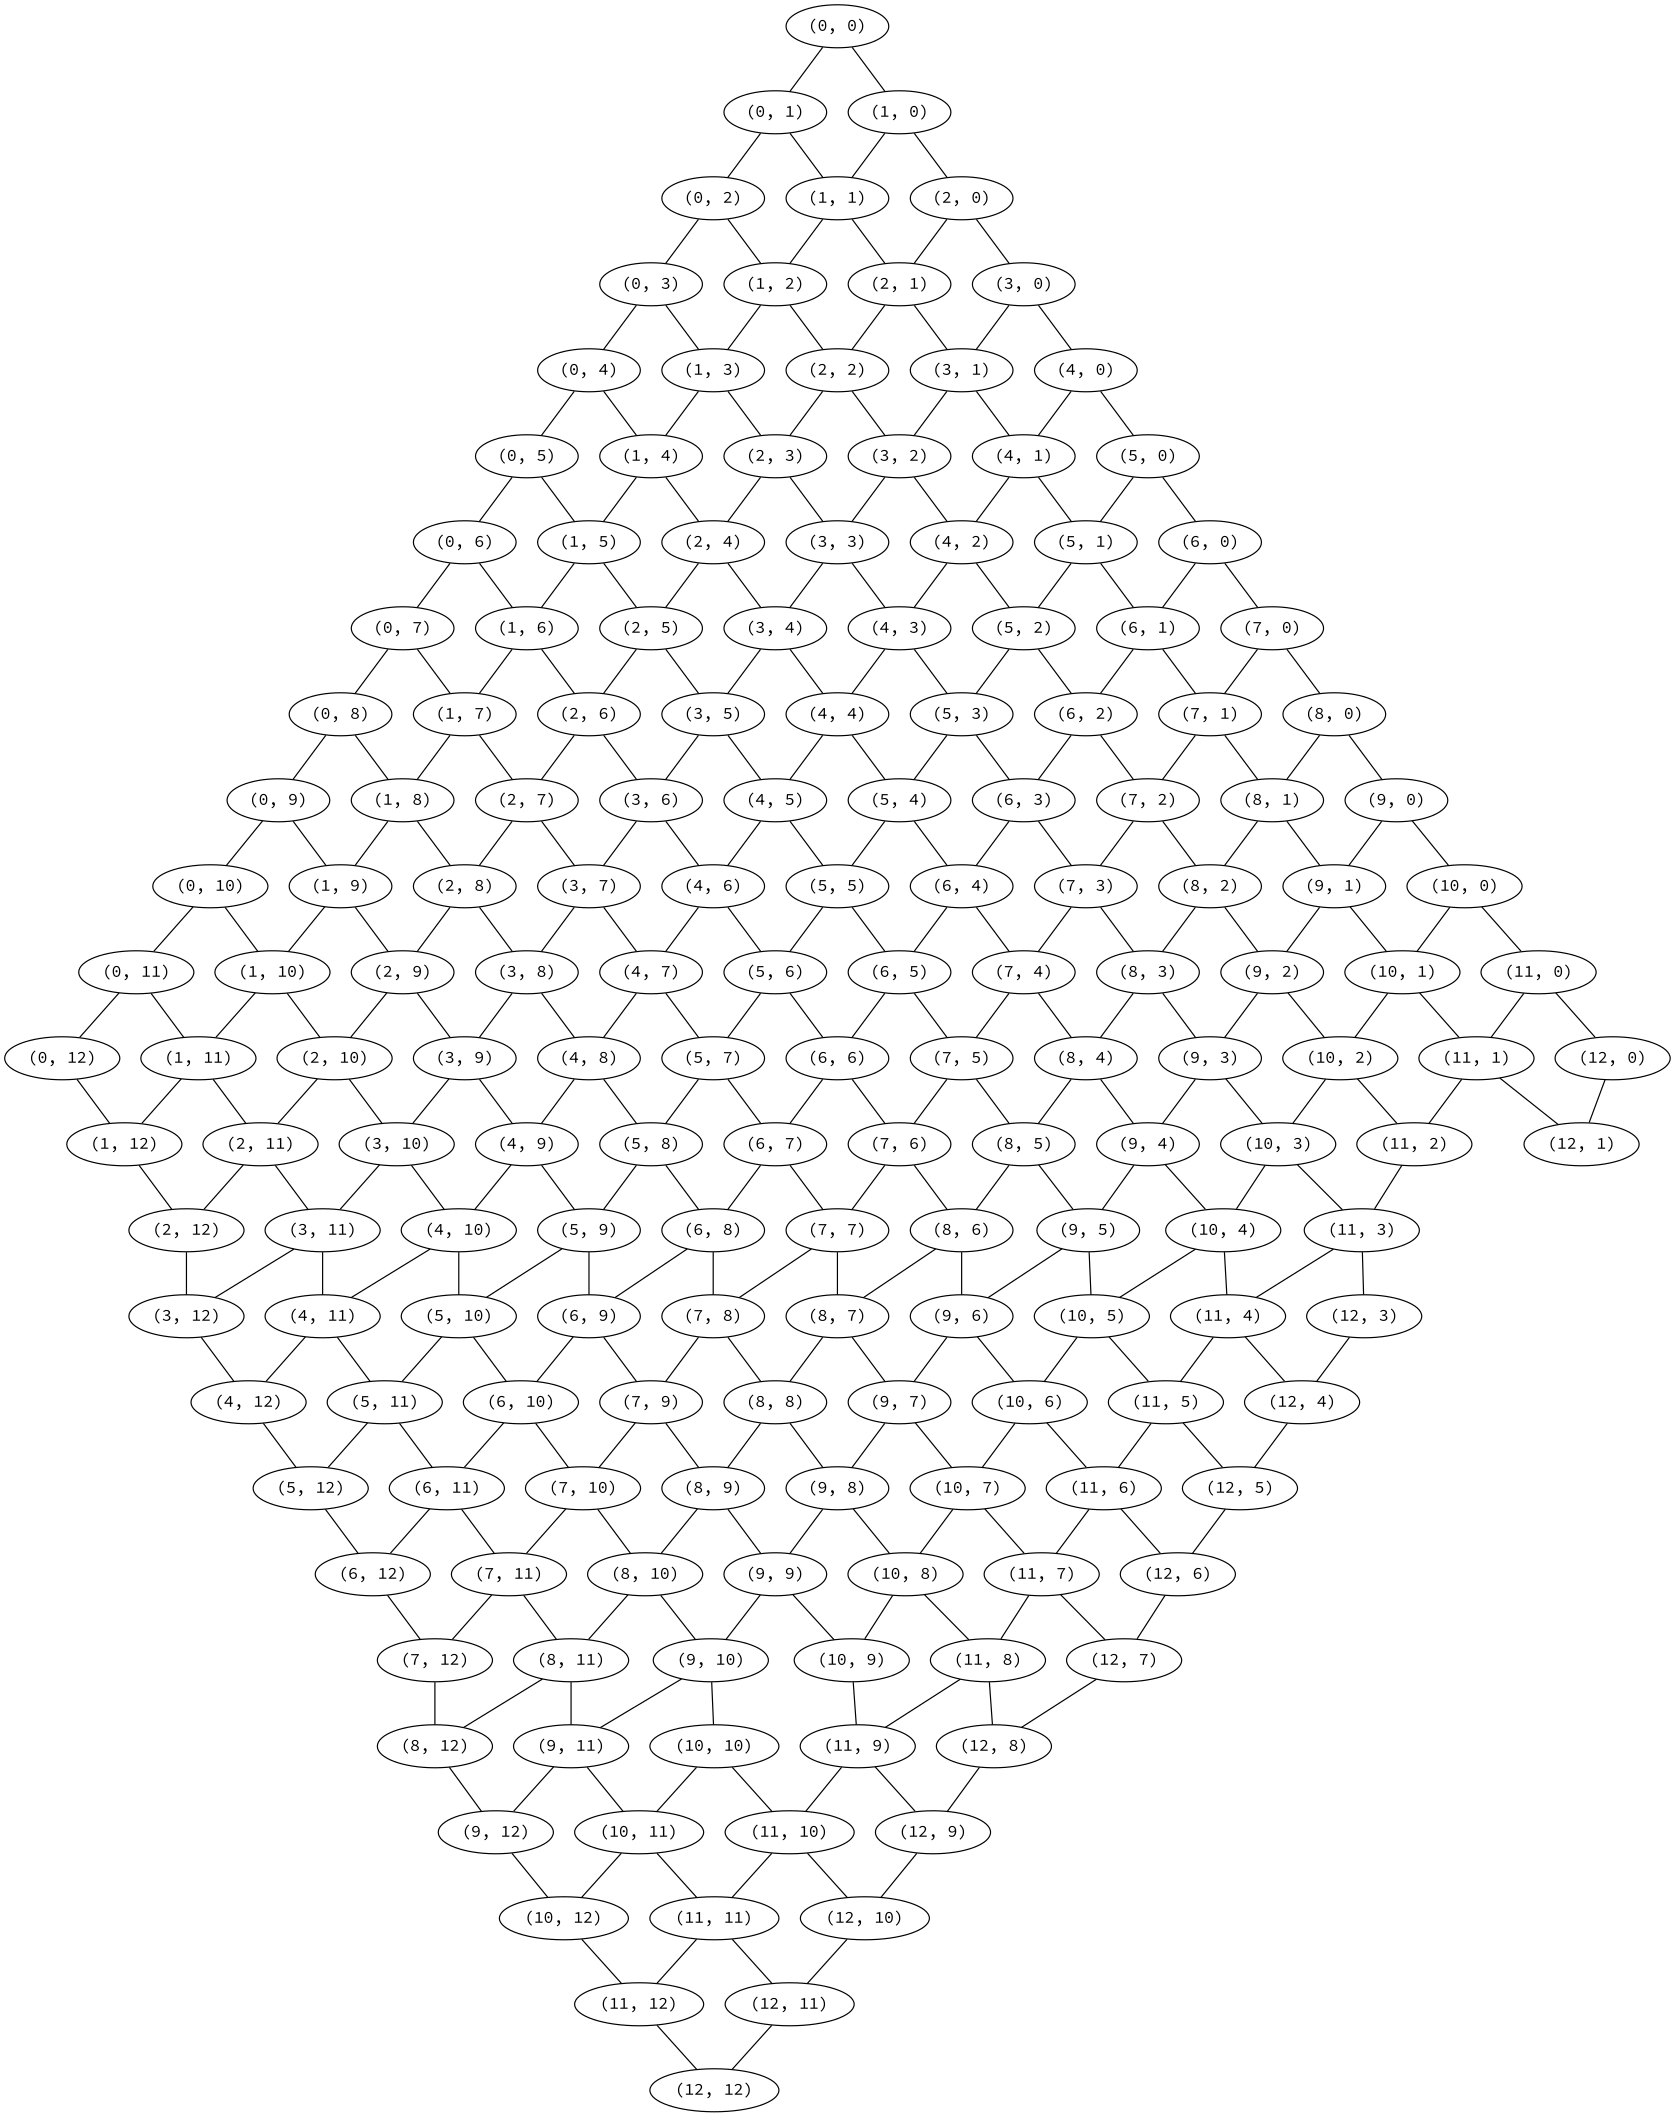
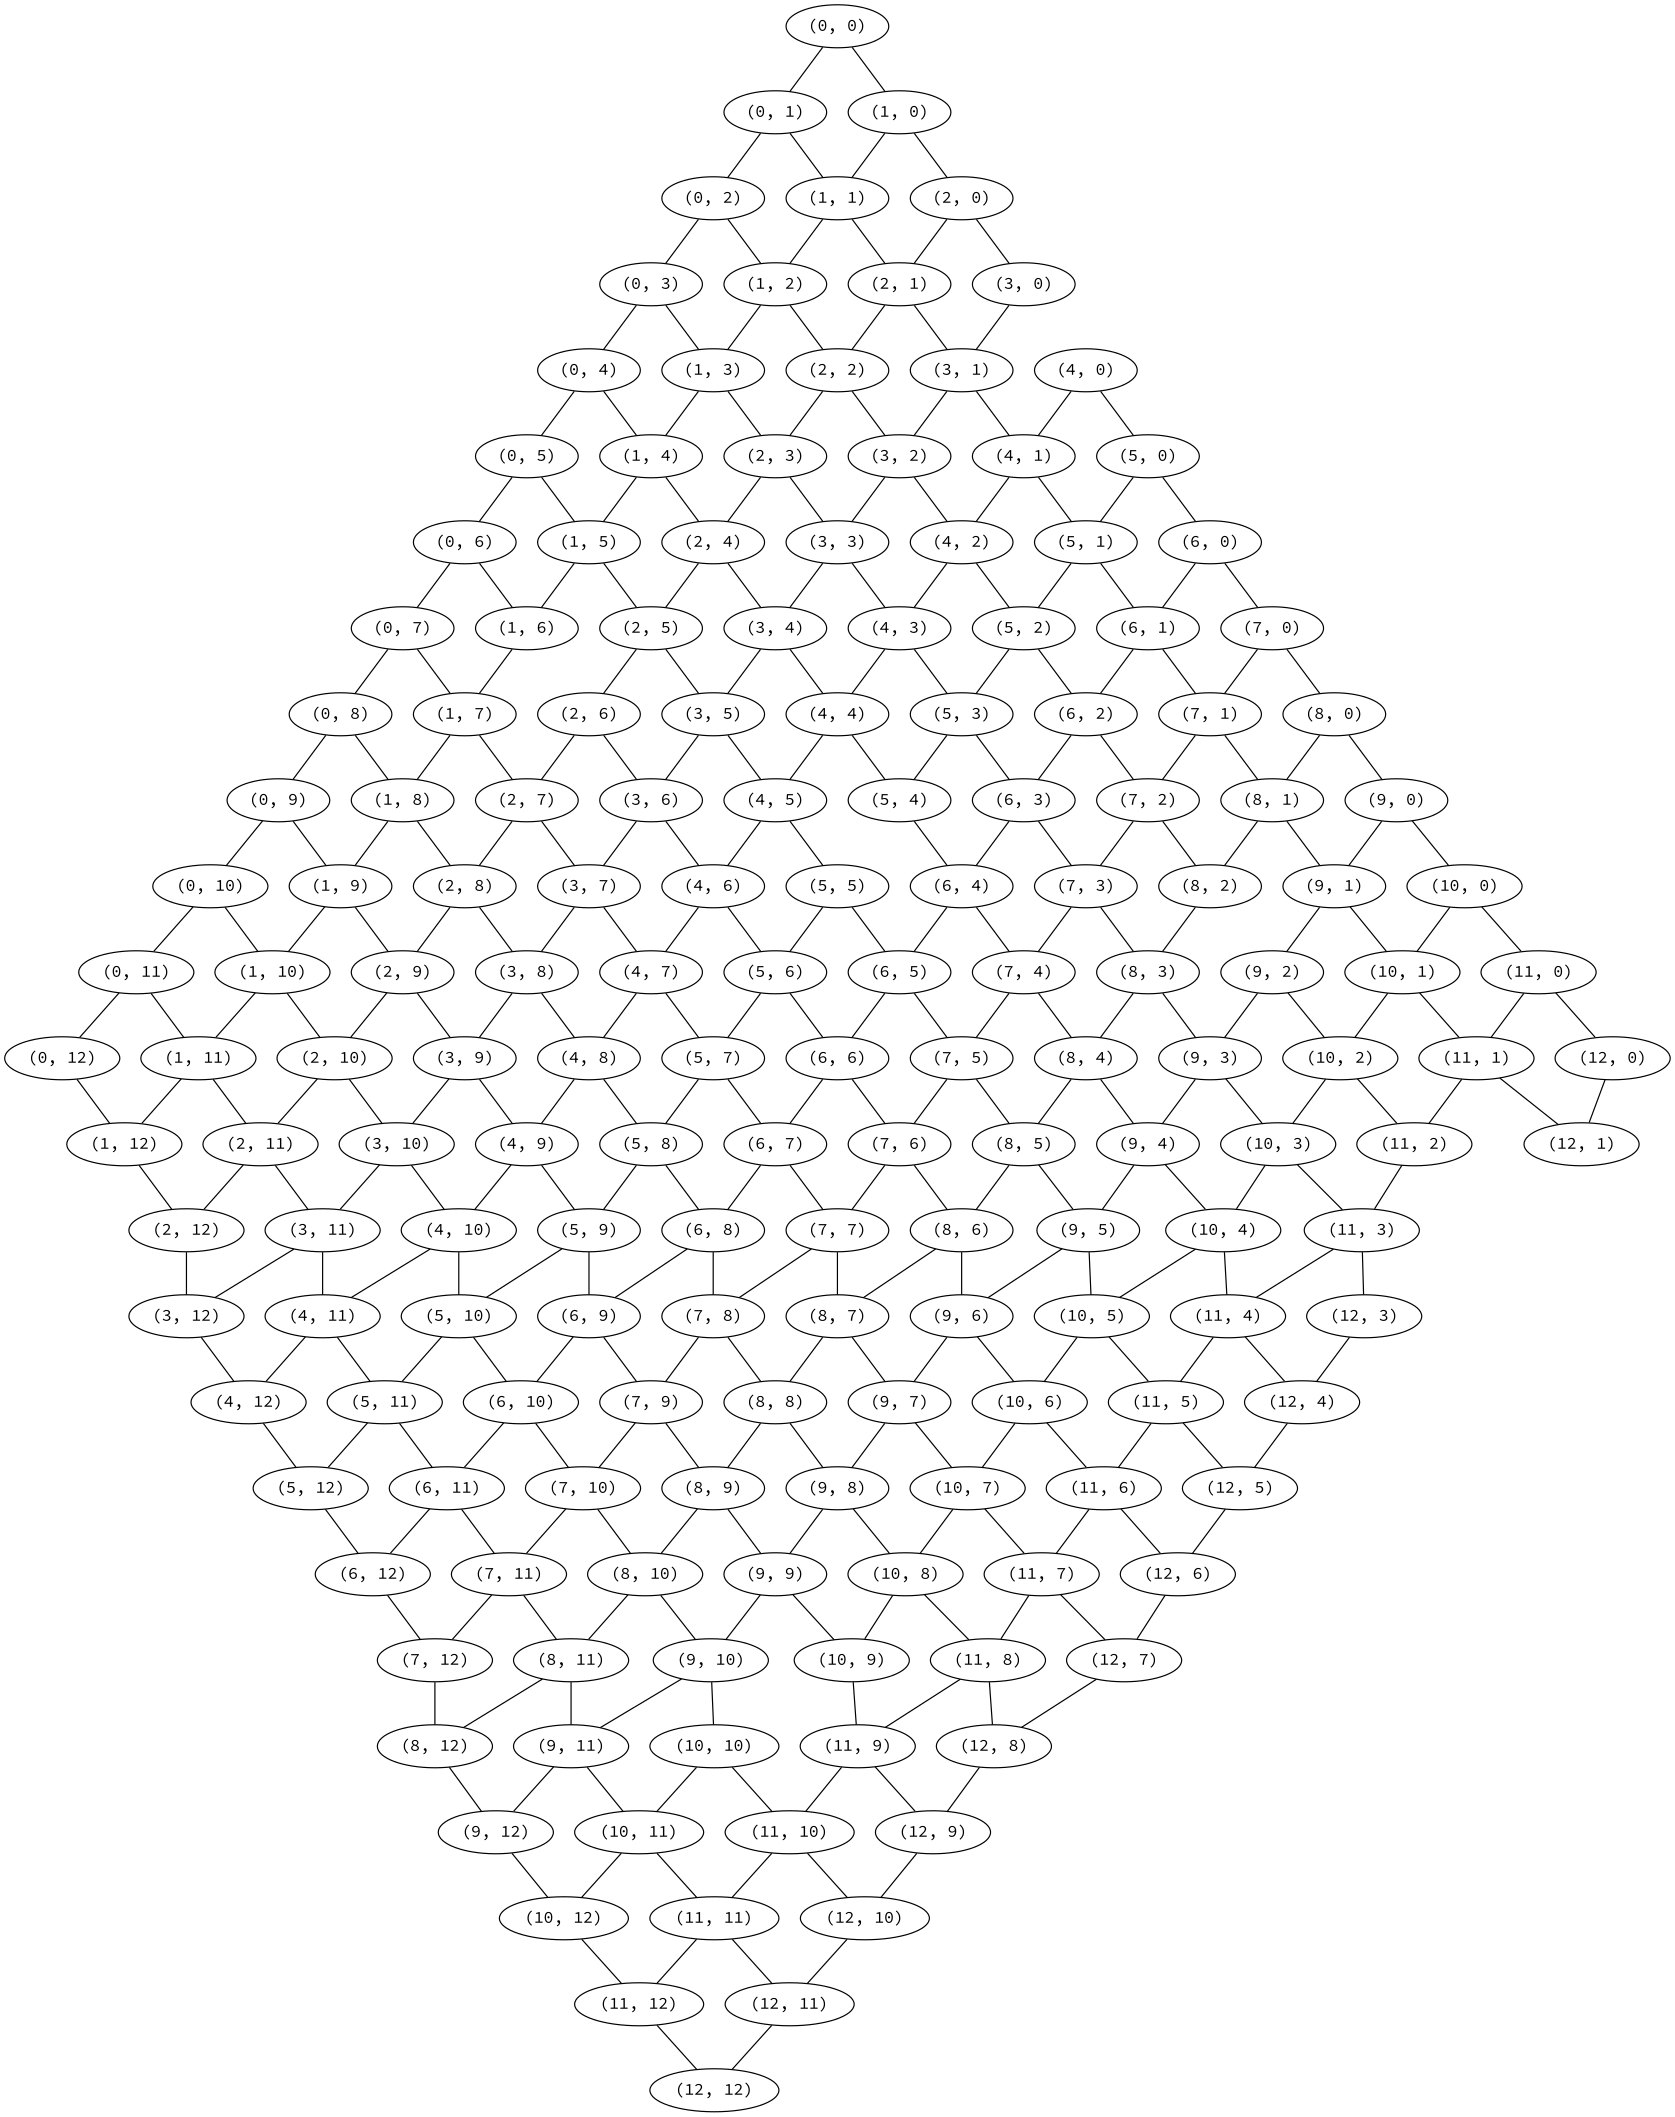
(1055, 327) -> none
(558, 671) -> none
(868, 843) -> none
(1241, 929) -> none
